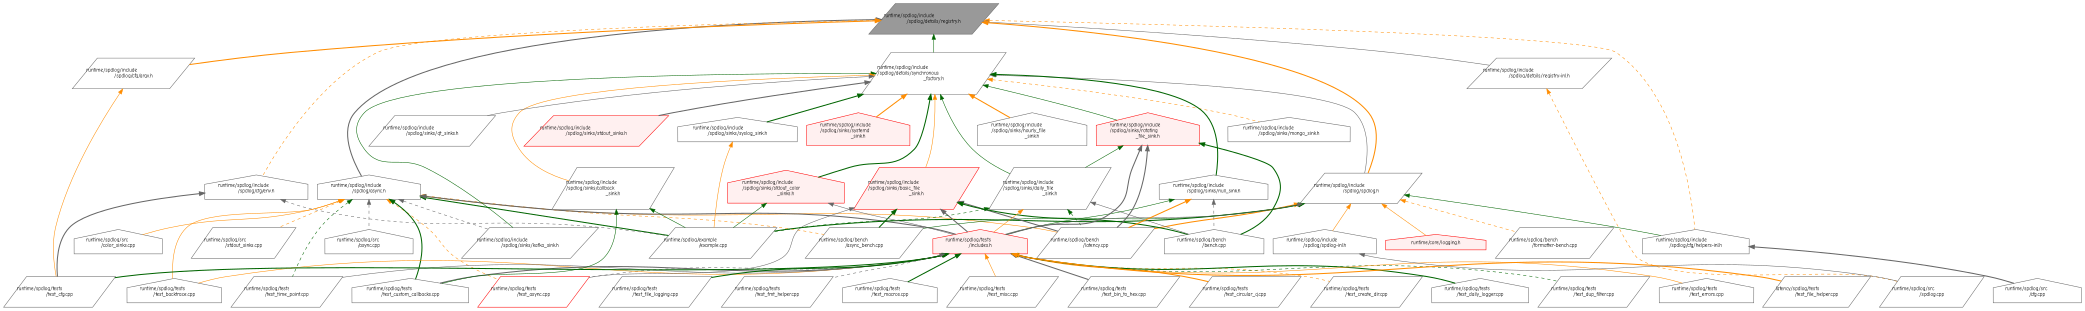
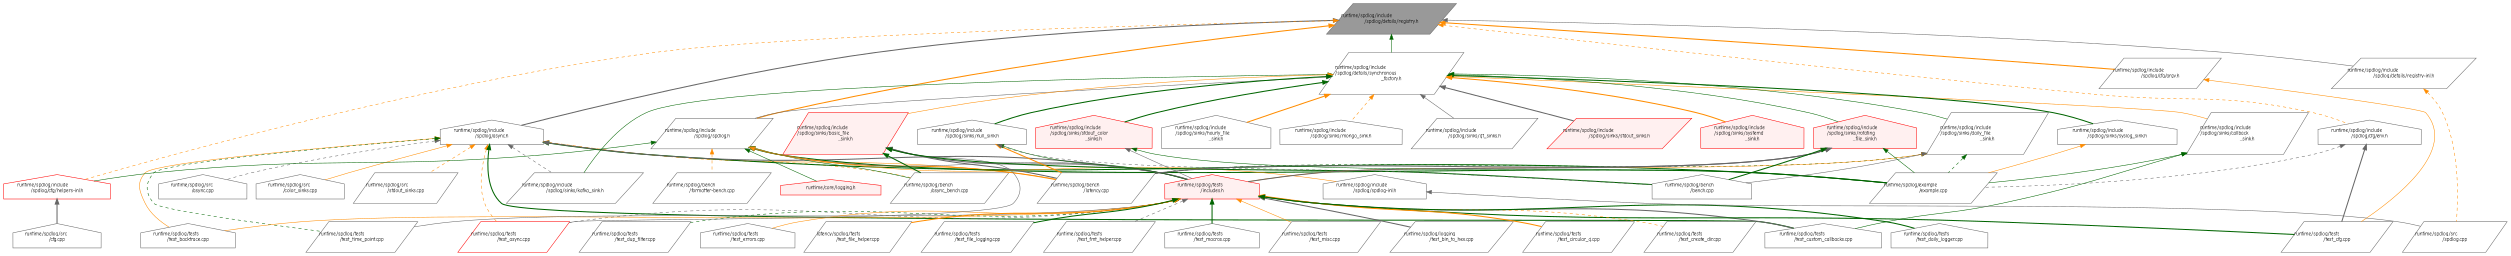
(1102, 158) -> (1901, 162)
(1406, 221) -> (783, 166)
(1696, 243) -> (57, 188)
(1124, 292) -> (1452, 237)
